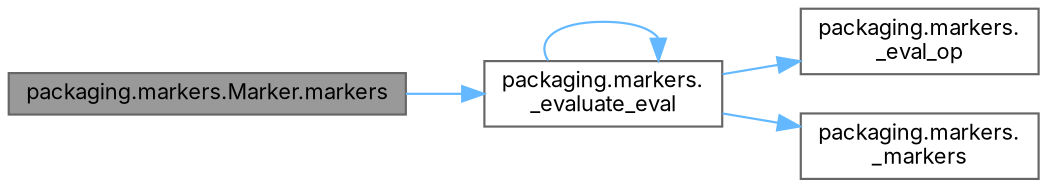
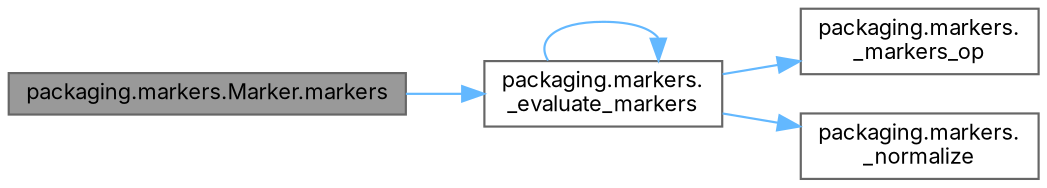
(920, 41) -> (920, 41)
(603, 94) -> (603, 94)
(920, 146) -> (920, 146)
